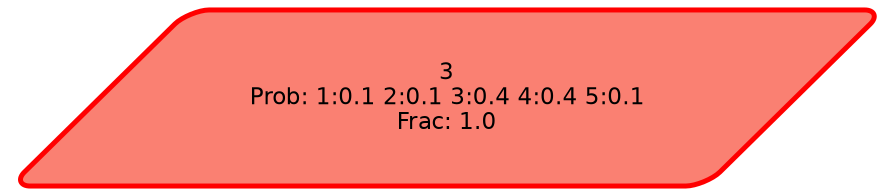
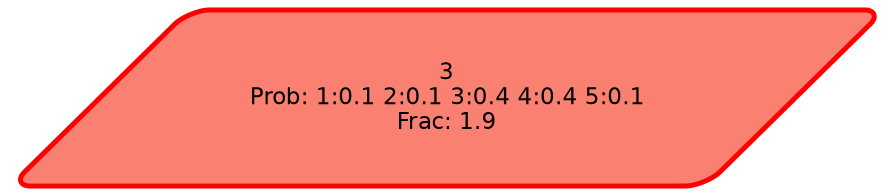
(447, 98) -> (447, 98)
